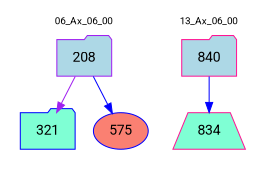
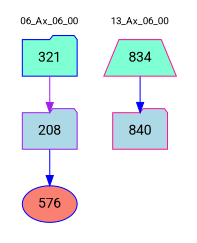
(209, 89) -> (140, 89)
(68, 90) -> (50, 89)
(121, 131) -> (50, 204)
